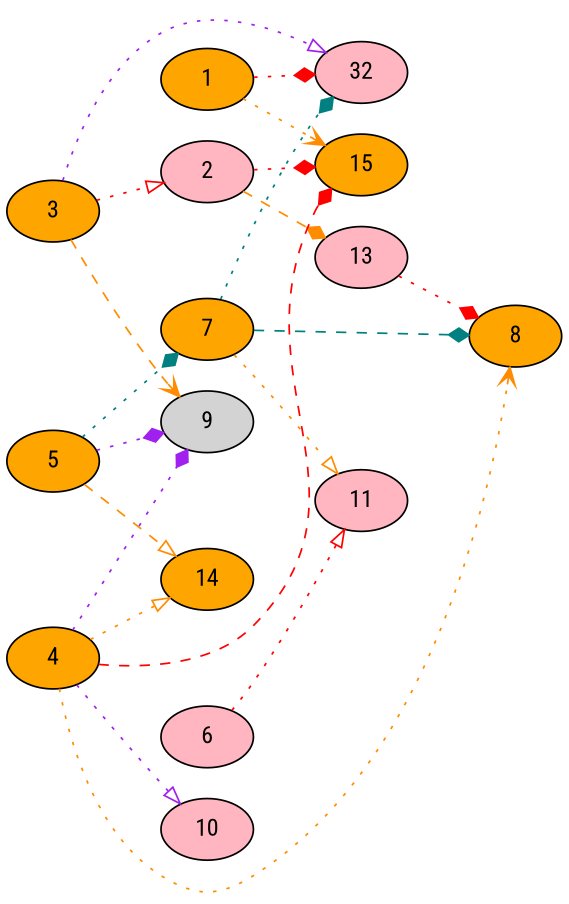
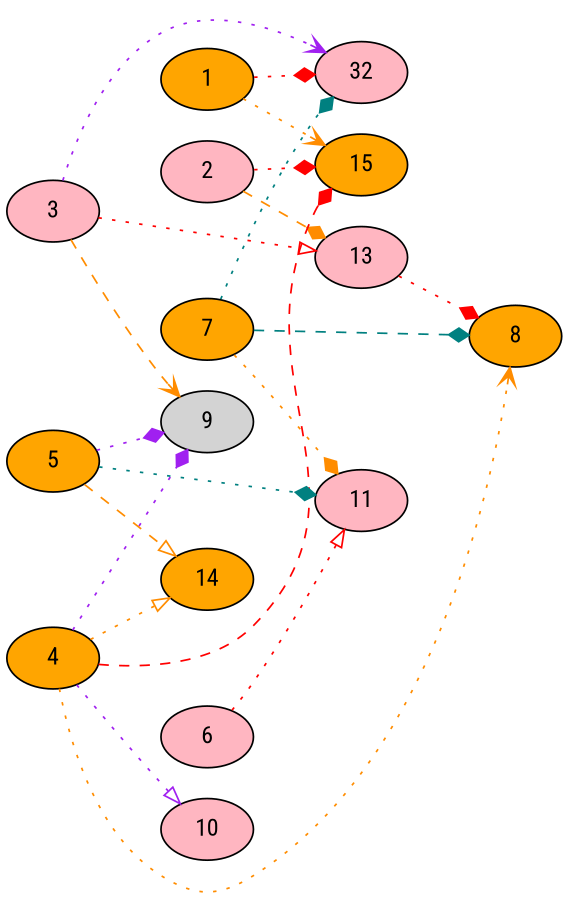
(150, 40) -> (150, 40)
(122, 194) -> (199, 233)
(53, 211) -> (53, 211)
(122, 402) -> (197, 480)
(280, 405) -> (280, 405)
